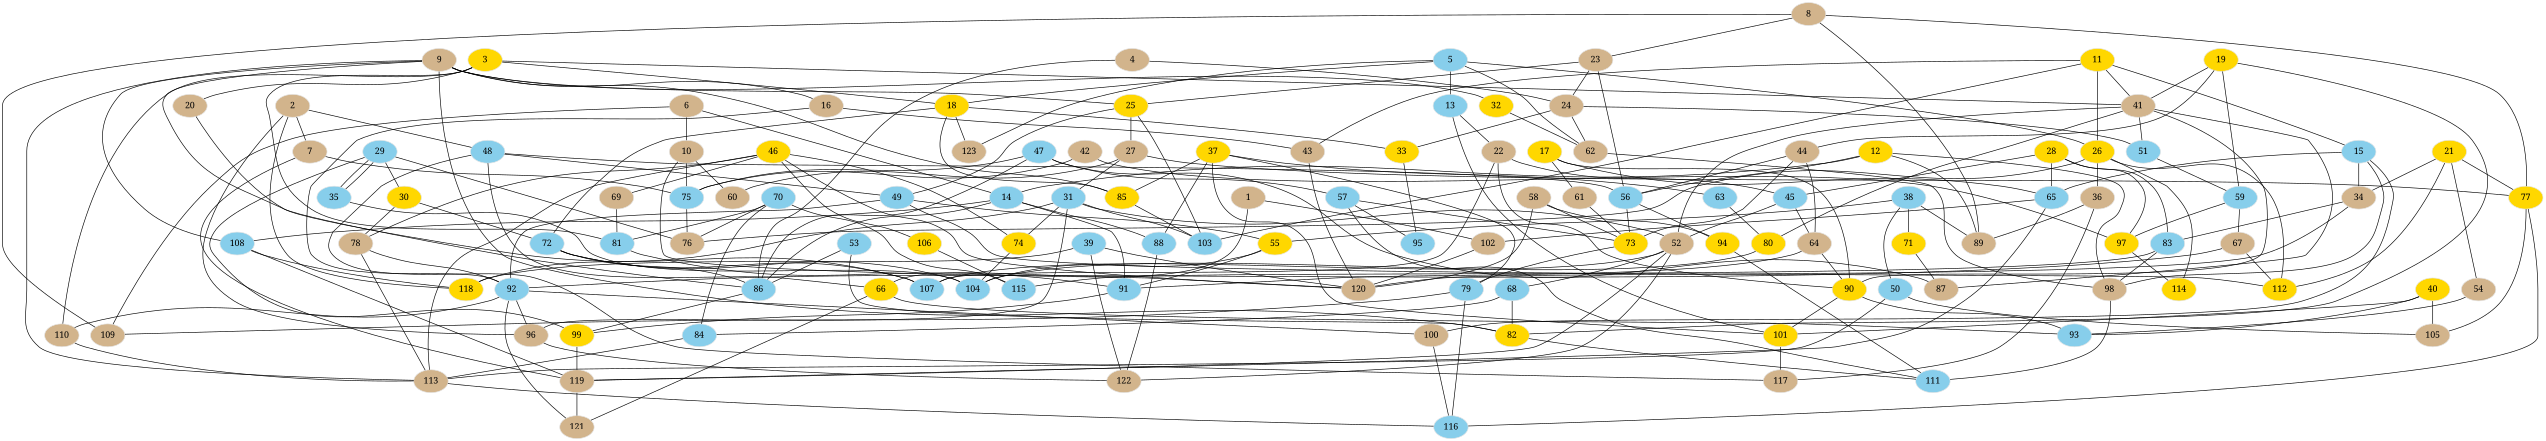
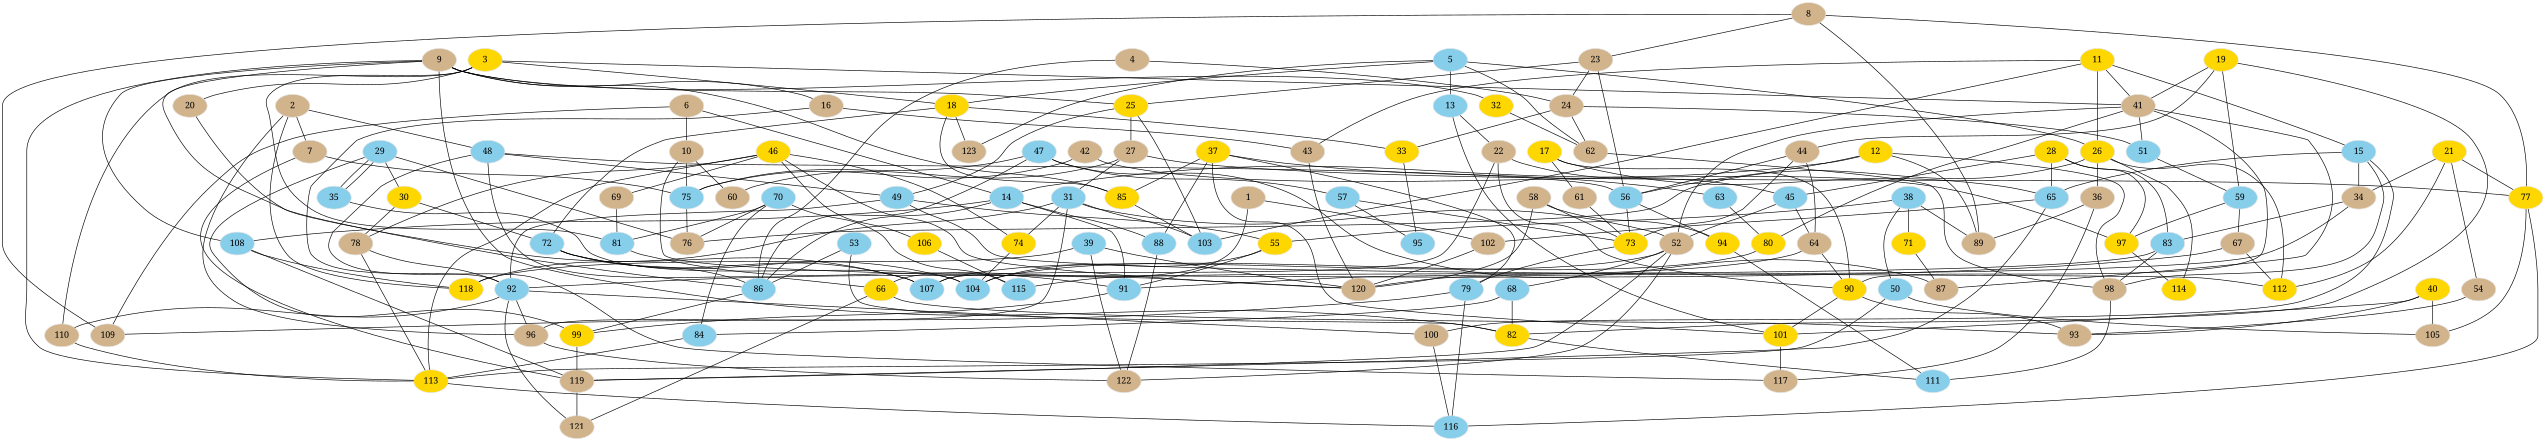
(1574, 306) -> none
(2074, 335) -> (2074, 335)
(431, 381) -> (431, 381)
